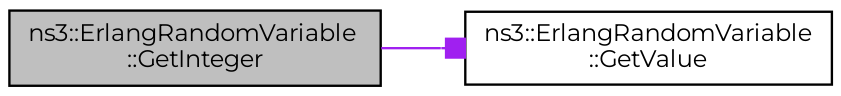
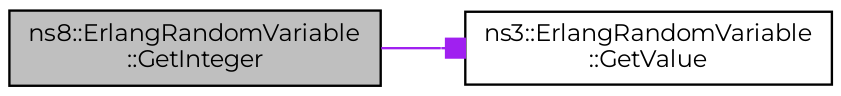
(195, 48) -> (195, 48)
